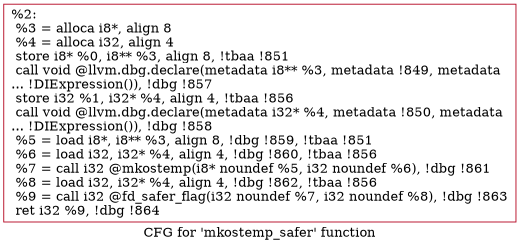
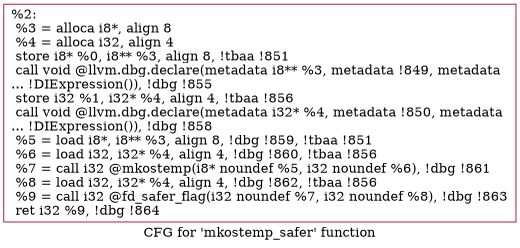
(112, 85) -> (112, 85)
